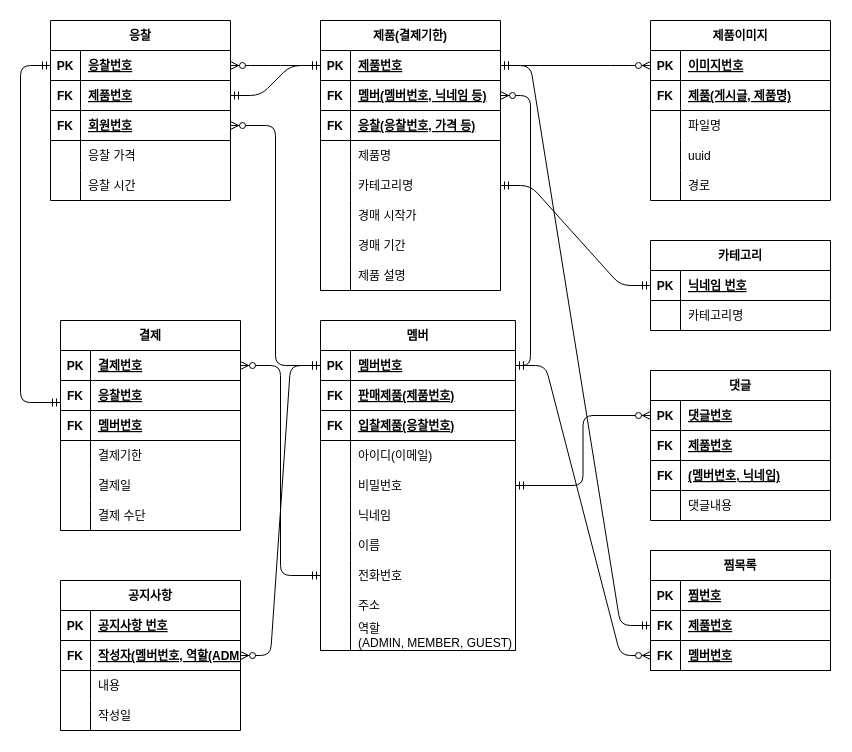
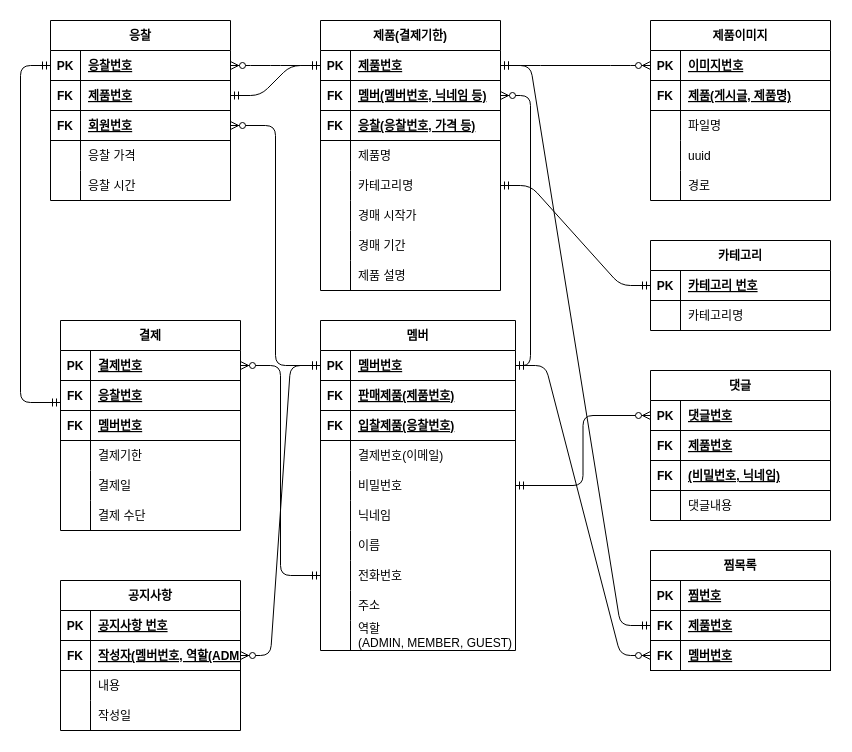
(720, 286) -> (726, 286)
(401, 456) -> (407, 456)
(740, 476) -> (740, 476)
